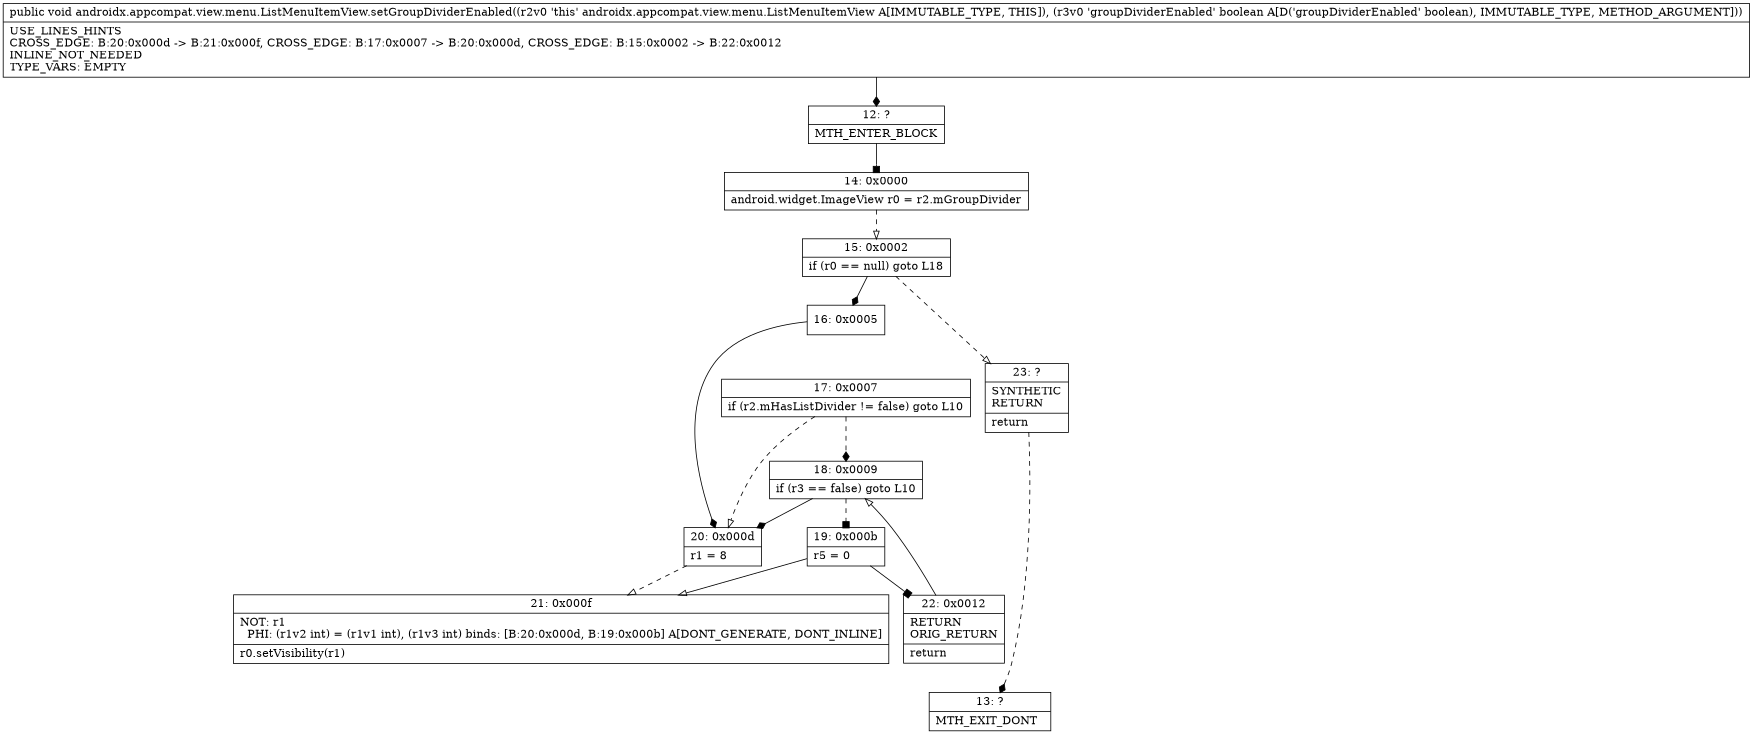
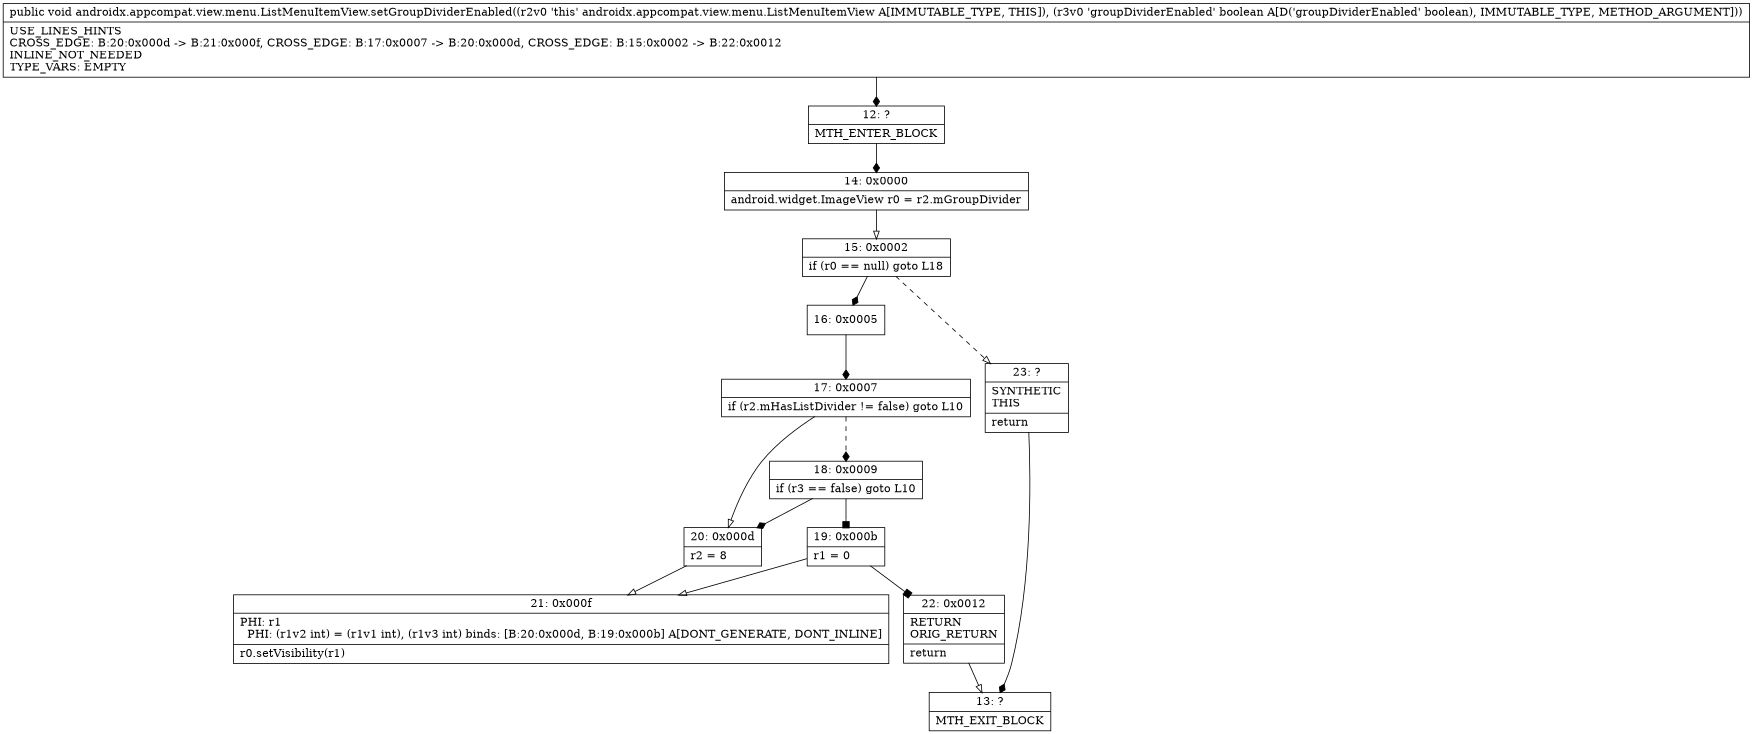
(876, 154) -> (876, 154)
(876, 220) -> (876, 220)
(702, 389) -> (846, 352)
(1018, 403) -> (1006, 403)
(763, 460) -> (763, 460)
(846, 509) -> (846, 509)
(906, 548) -> (974, 674)
(709, 556) -> (709, 556)
(832, 556) -> (832, 556)
(1027, 559) -> (1027, 559)
(661, 579) -> (661, 579)
(265, 622) -> (263, 622)
(986, 721) -> (990, 721)
